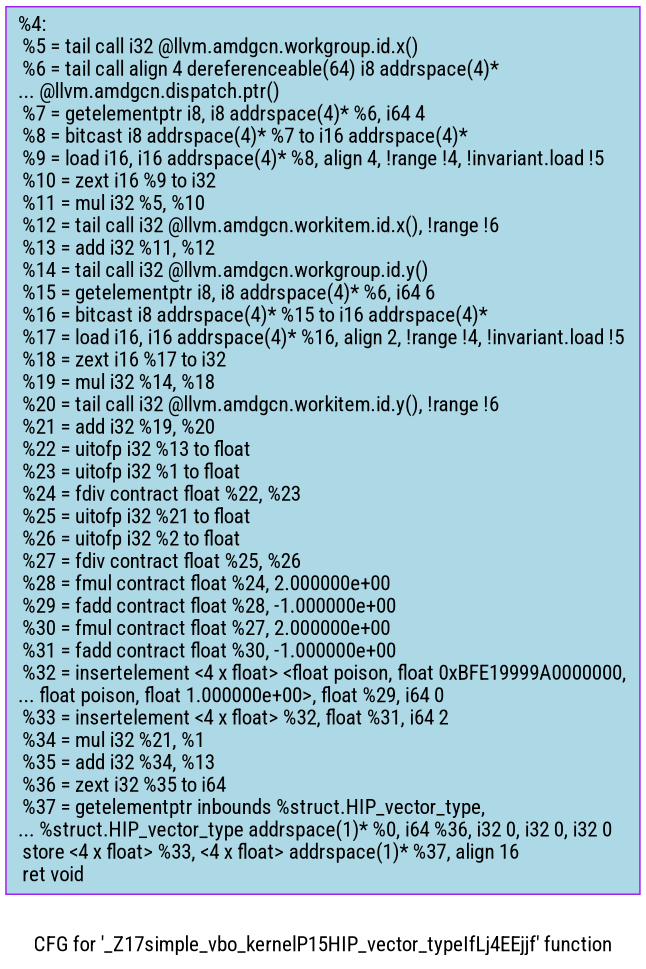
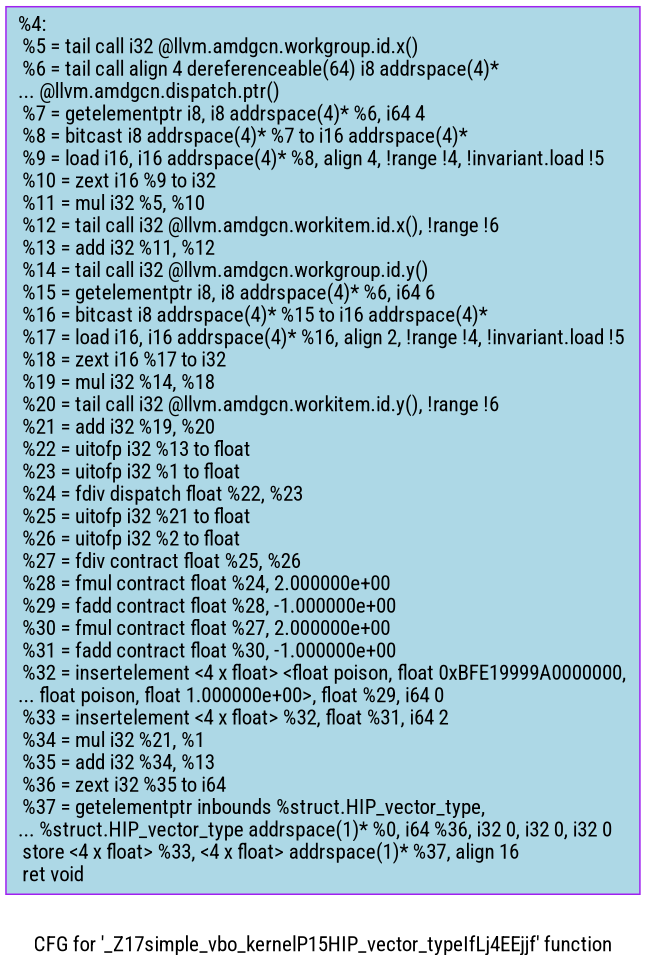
(160, 494) -> (161, 494)
